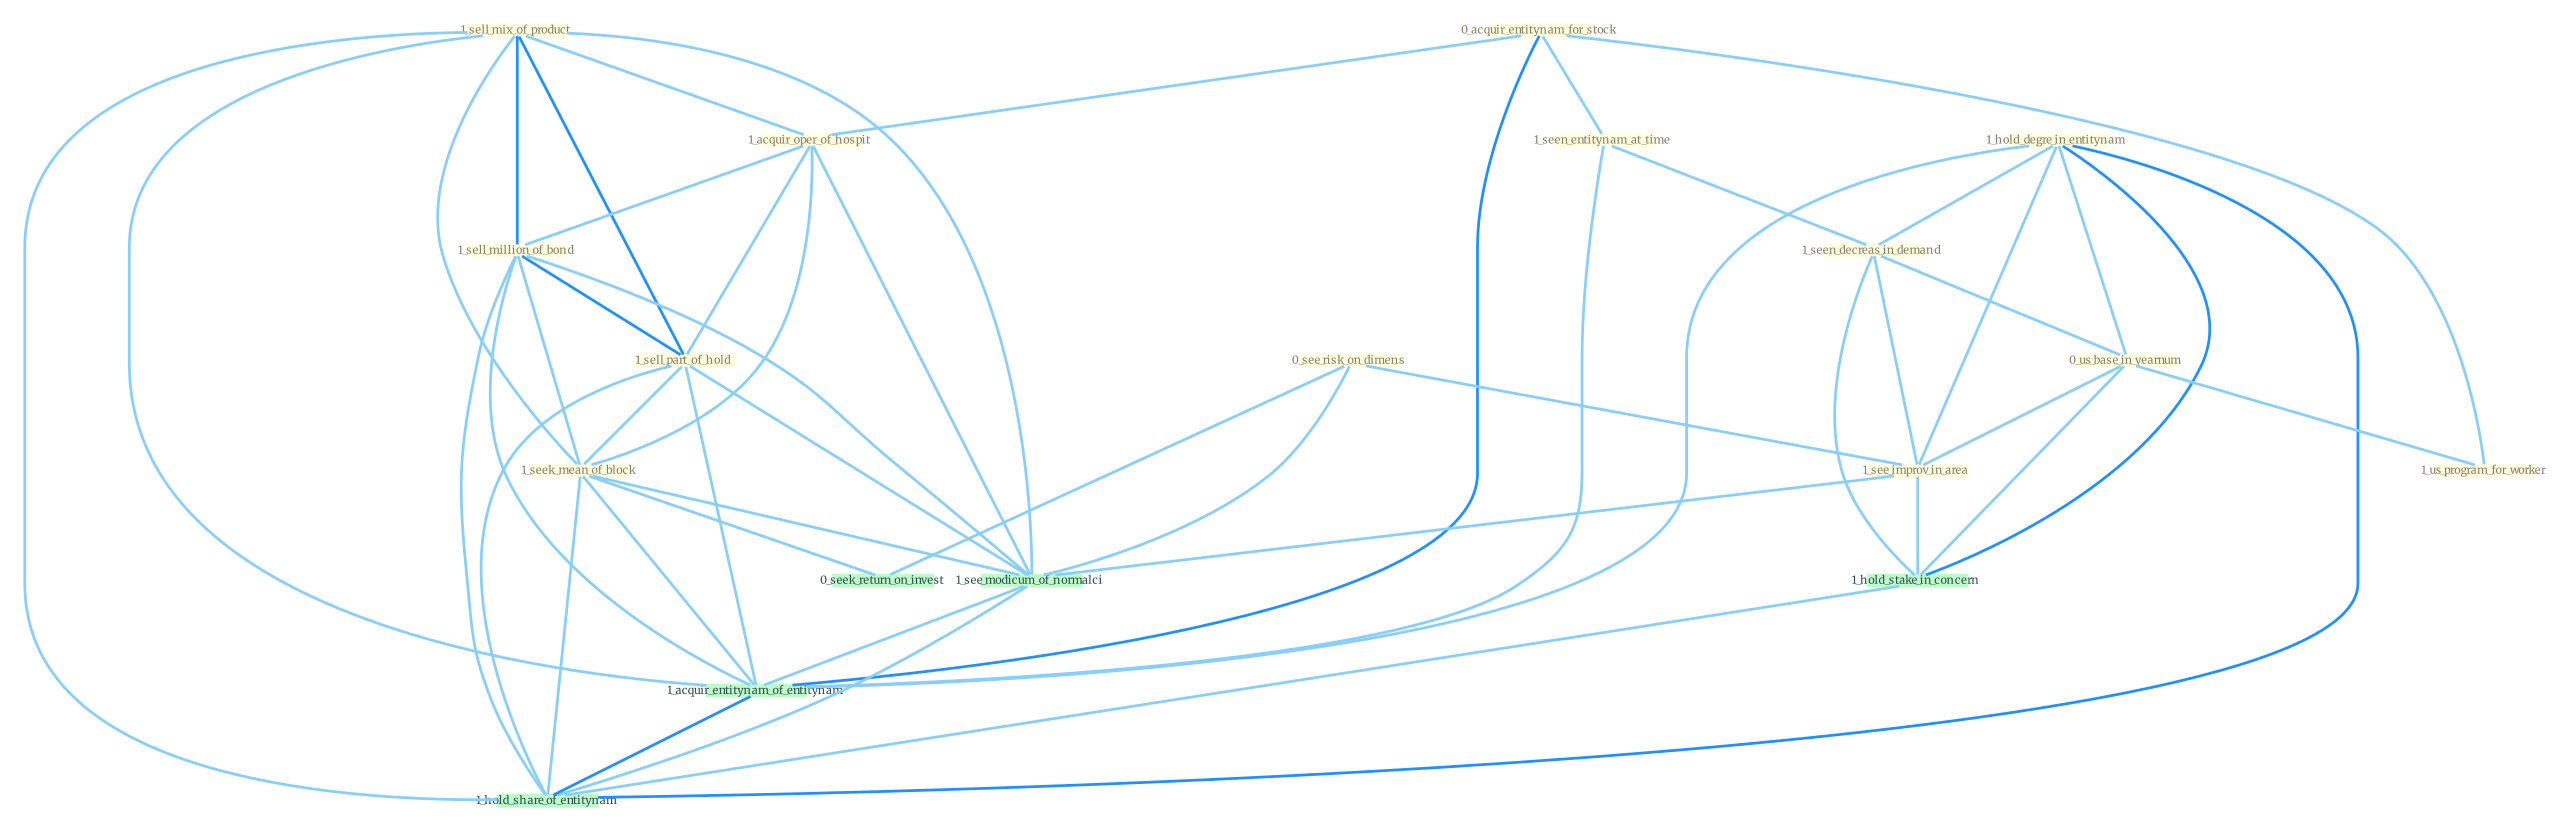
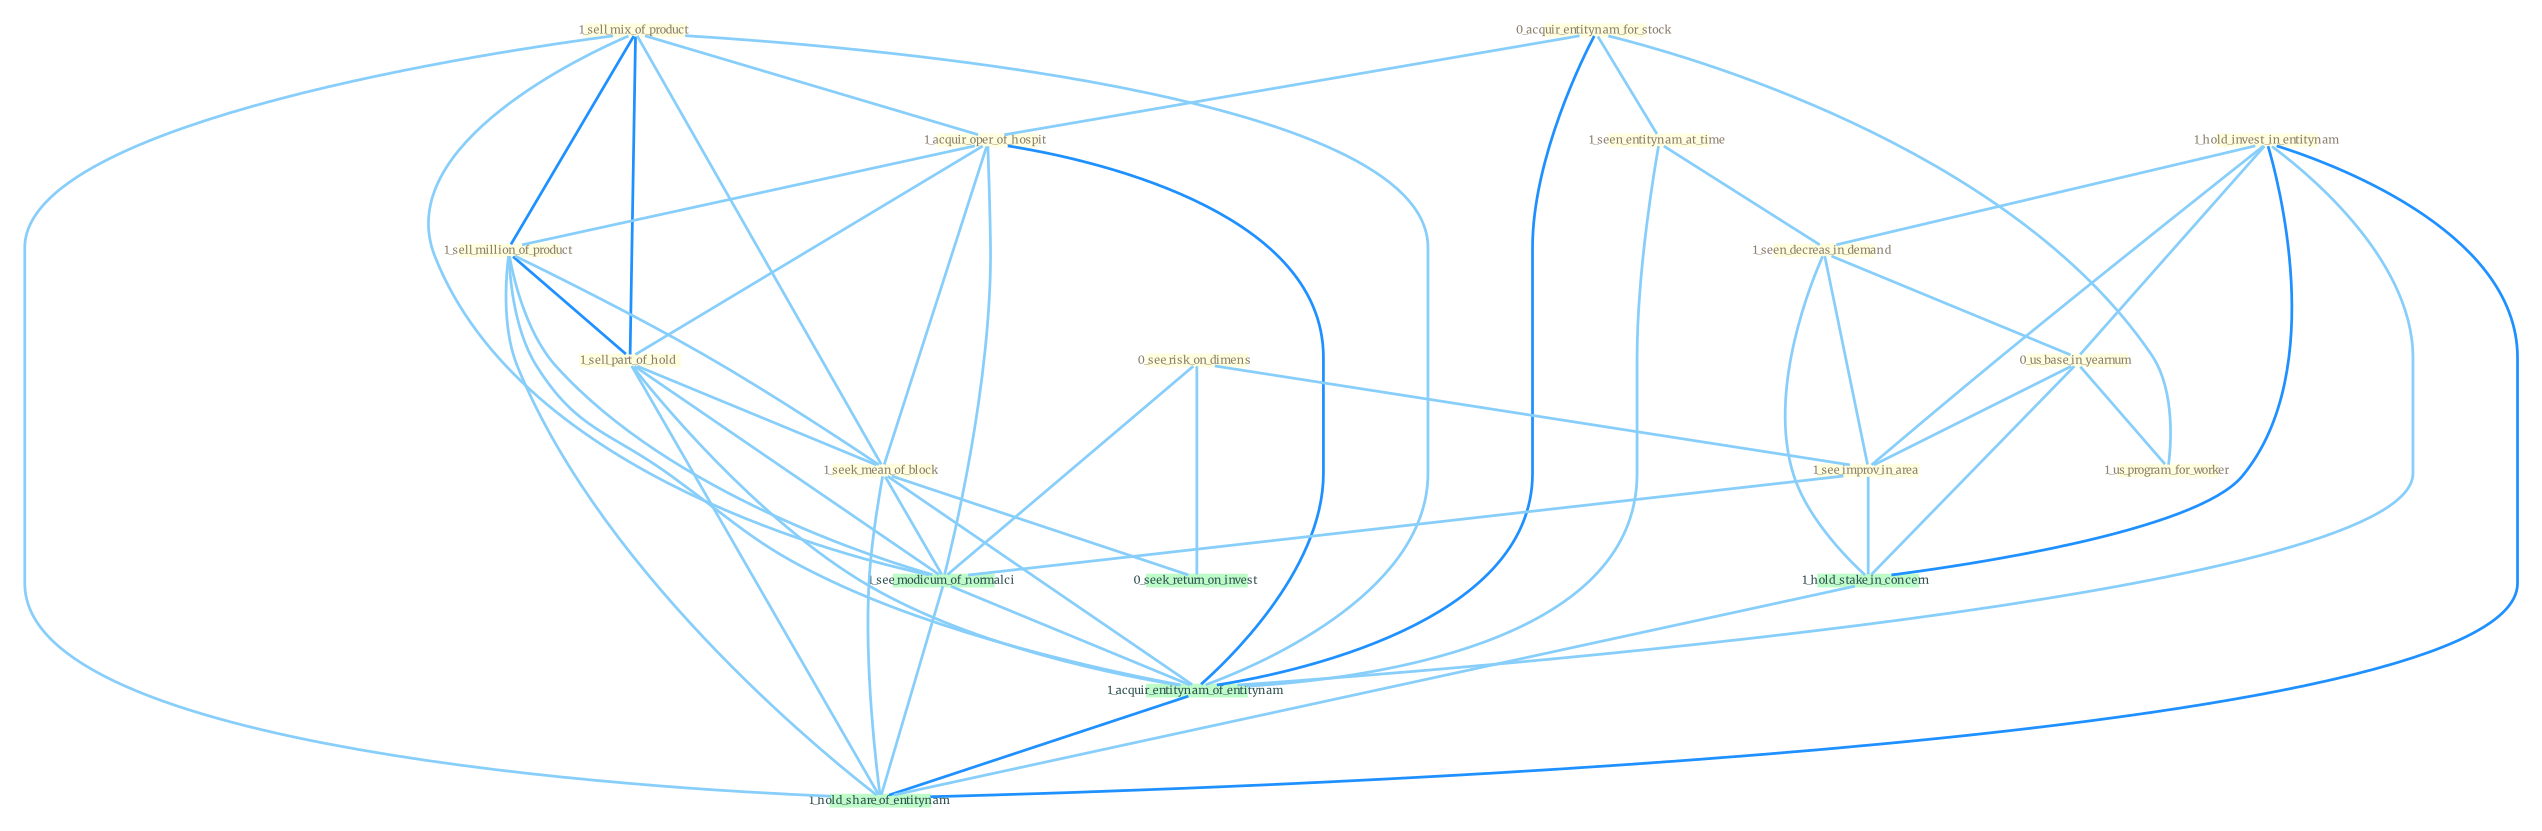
(2058, 140) -> (2267, 140)
(517, 250) -> (509, 250)
none -> (1319, 336)
